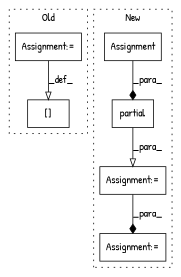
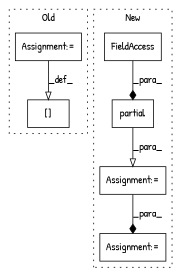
(133, 47) -> (133, 47)
